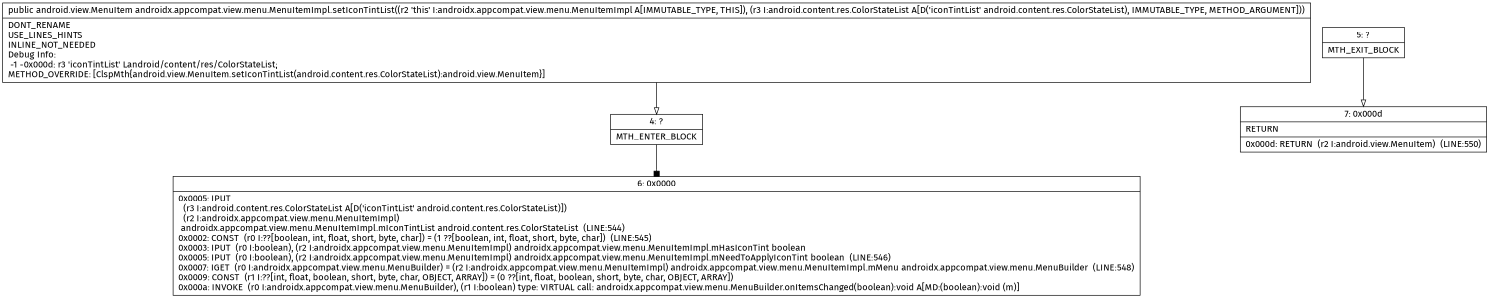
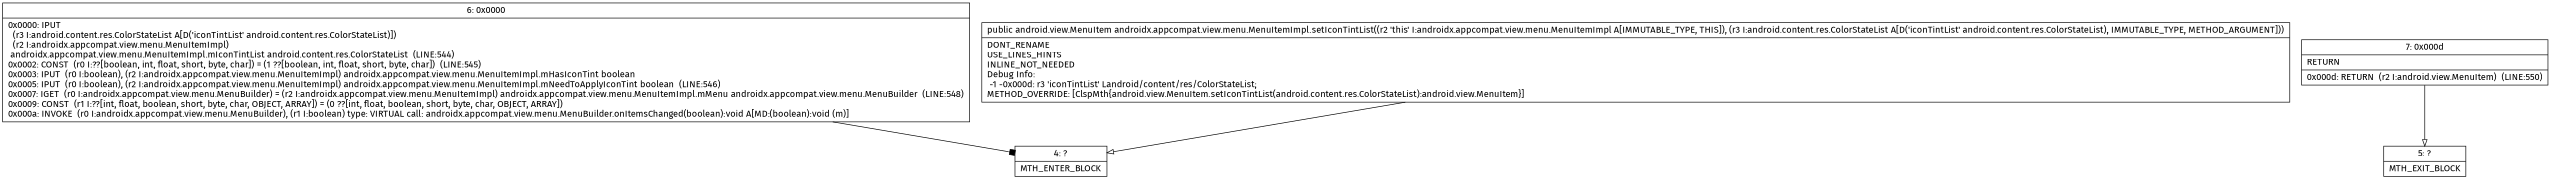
(1363, 79) -> (2425, 112)
(657, 157) -> (921, 137)
(207, 199) -> (37, 25)
